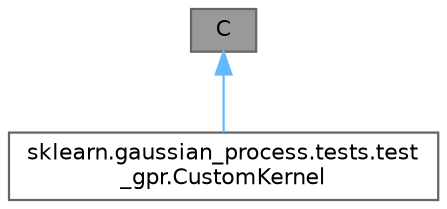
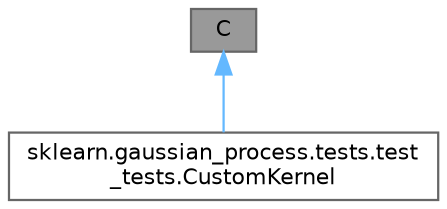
(224, 166) -> (224, 166)
